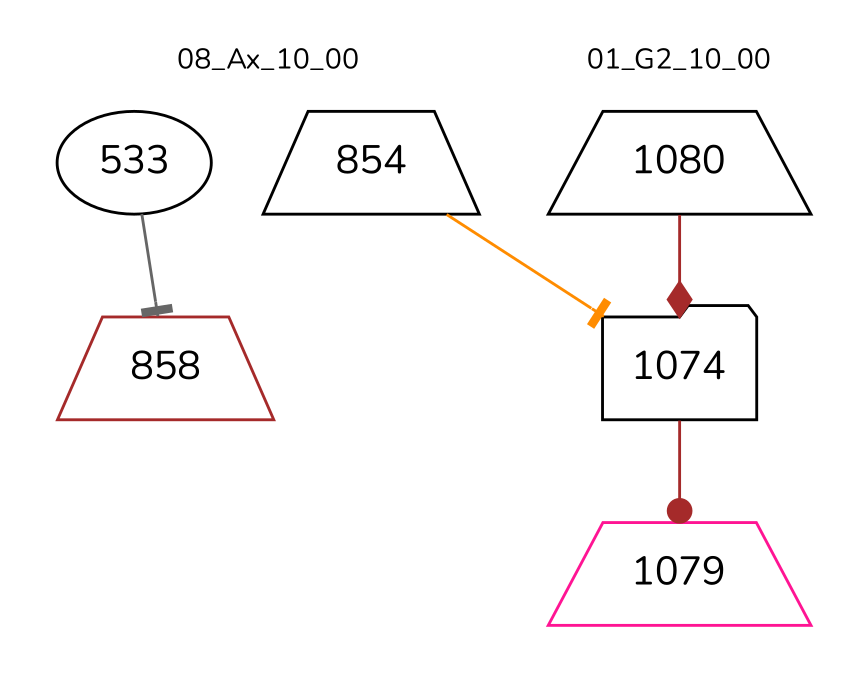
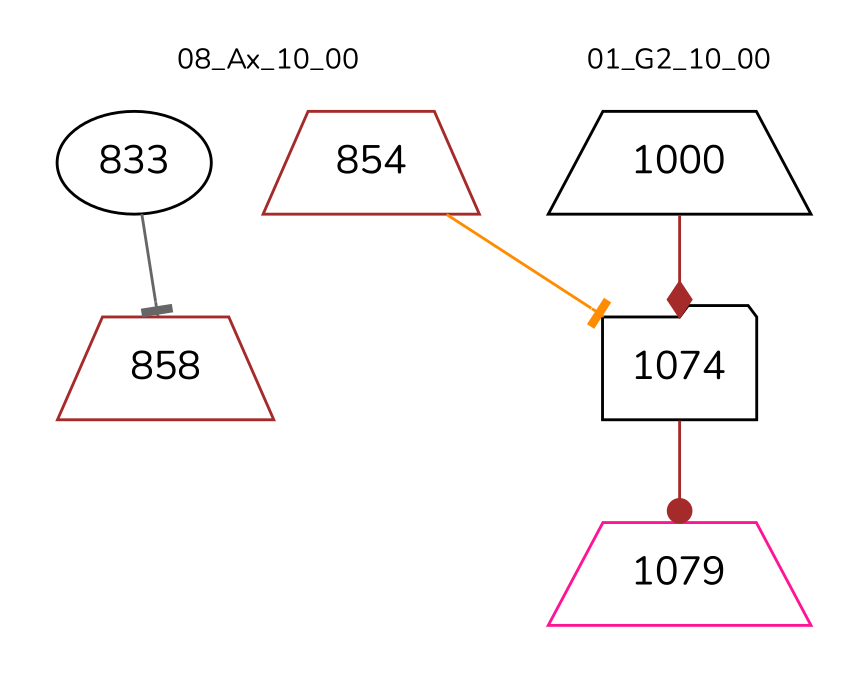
(134, 163) -> (134, 163)
(371, 163) -> (371, 163)
(680, 163) -> (680, 163)
